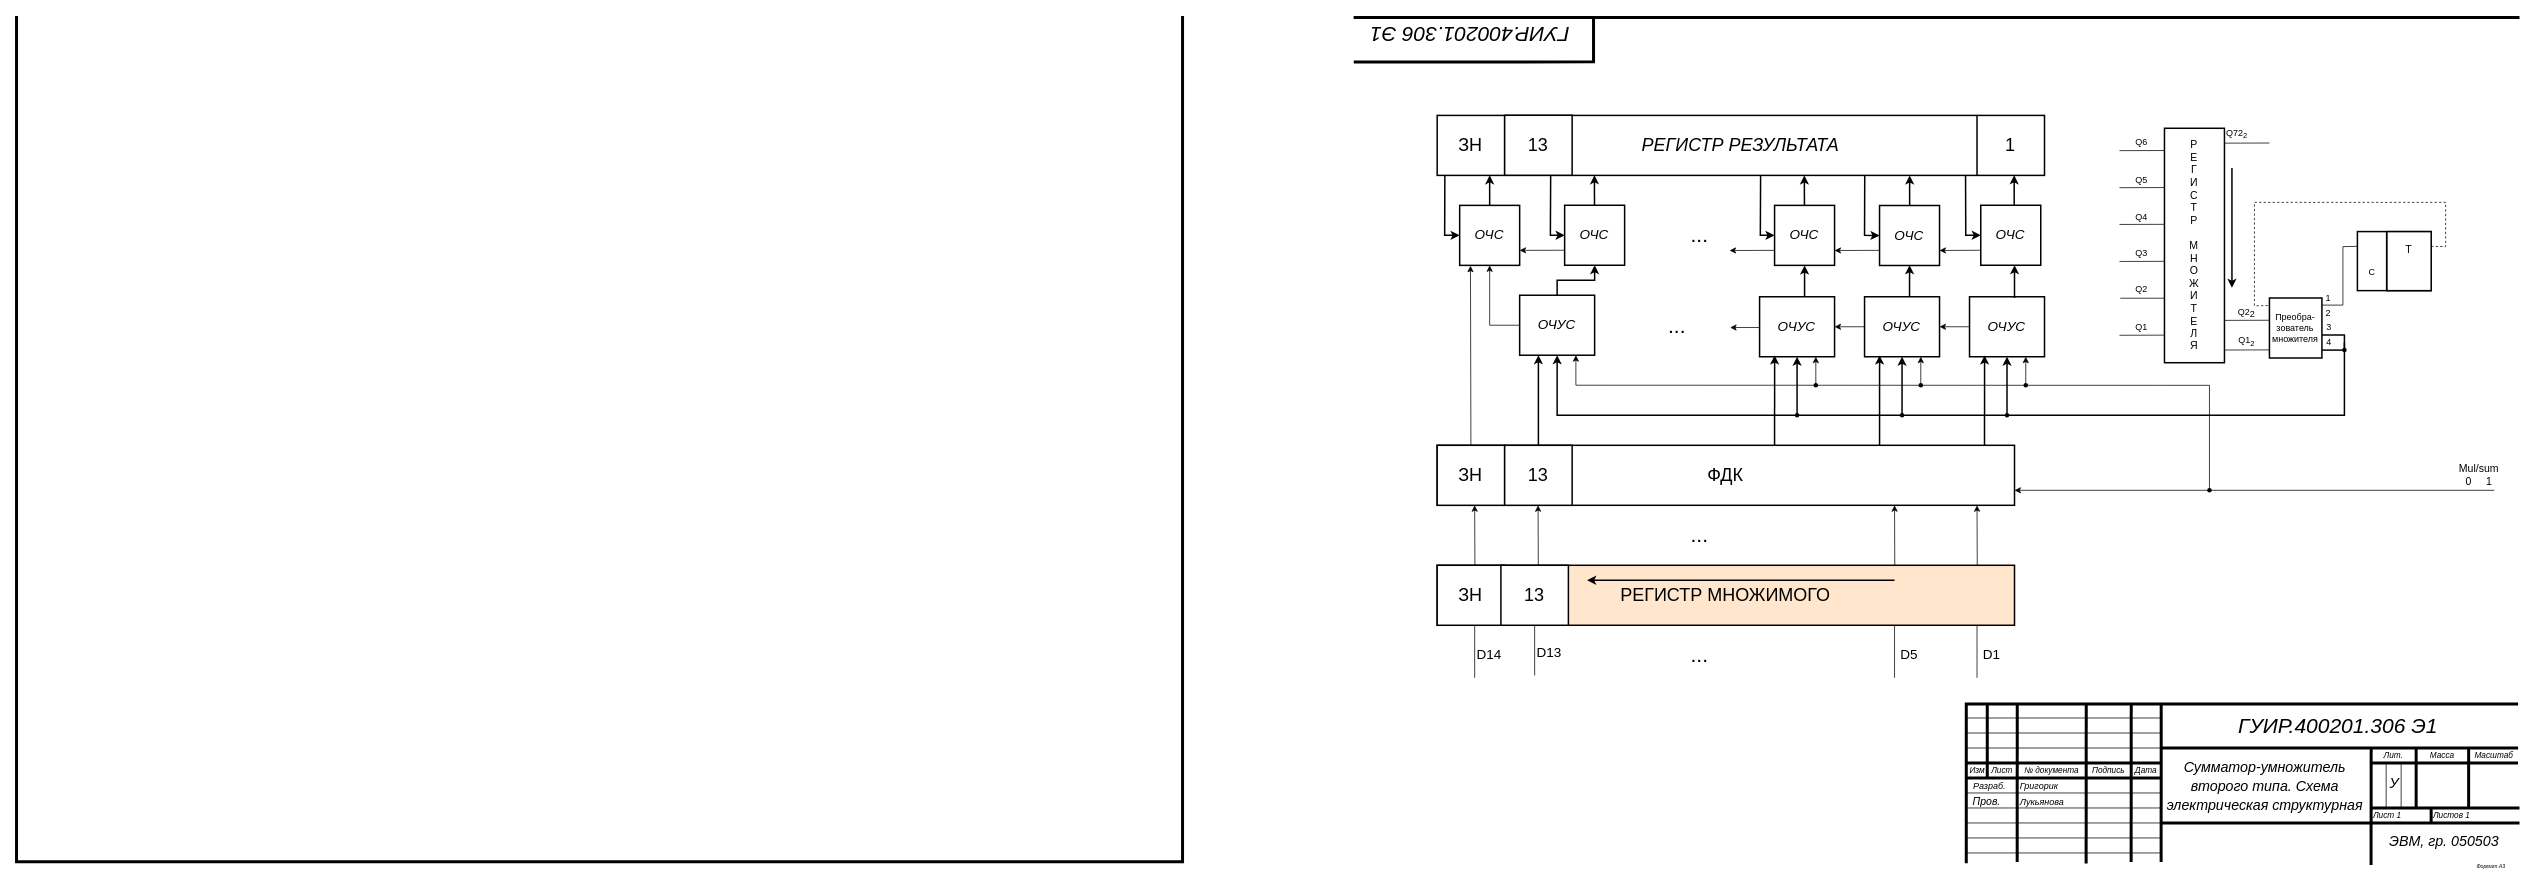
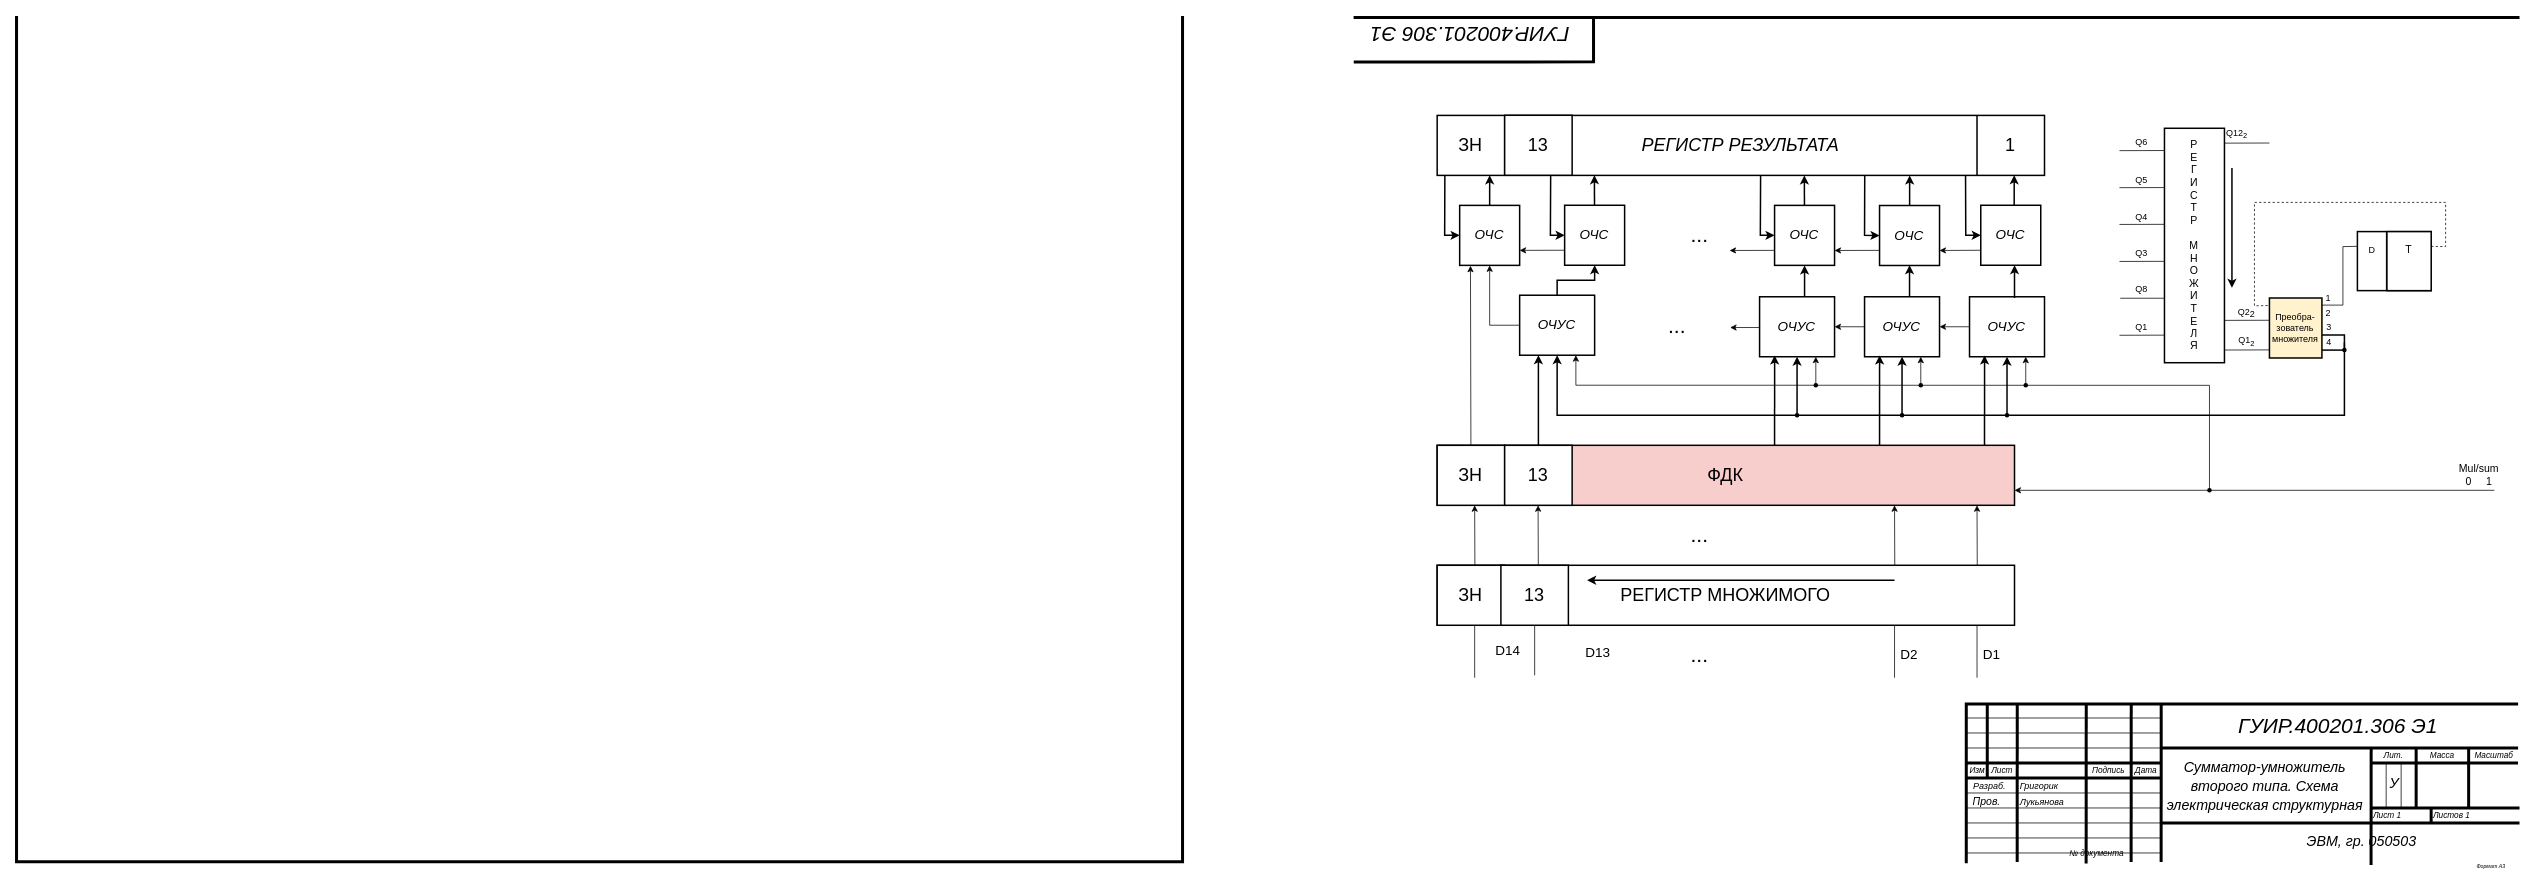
(2236, 124) -> (2236, 124)
none -> (2372, 250)
(2372, 272) -> none
(2142, 289) -> (2142, 289)
(2296, 328) -> (2296, 328)
(1726, 475) -> (1726, 475)
(1726, 595) -> (1726, 595)
(1549, 653) -> (1598, 653)
(1489, 655) -> (1508, 652)
(1909, 655) -> (1909, 655)
(2052, 771) -> (2097, 853)
(2444, 842) -> (2362, 842)
